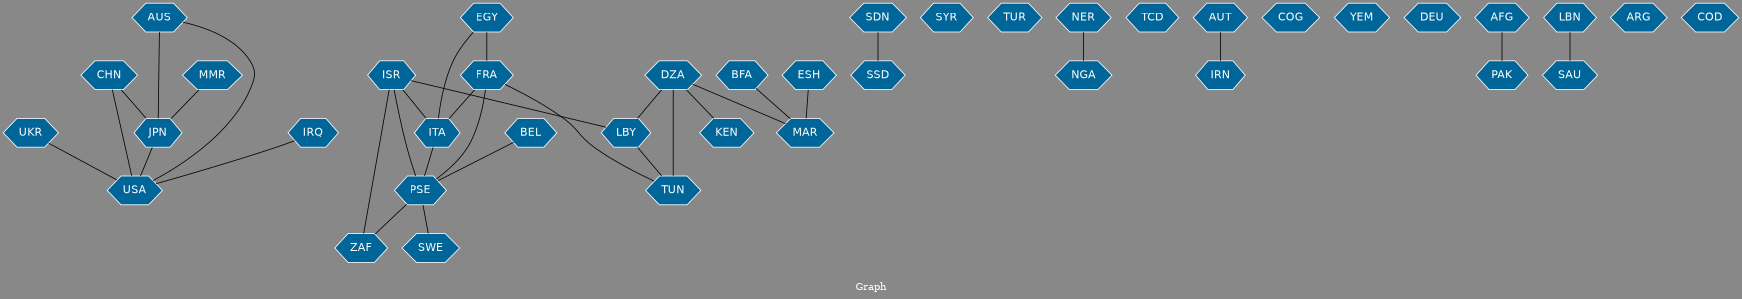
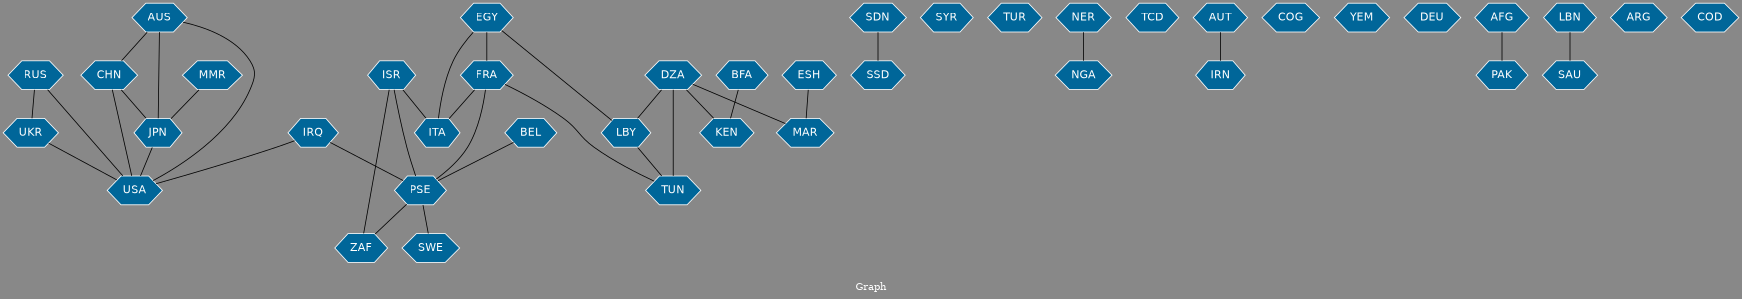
none -> (134, 46)
none -> (36, 75)
(509, 104) -> (557, 75)
(773, 104) -> (734, 107)
(429, 162) -> (367, 162)
